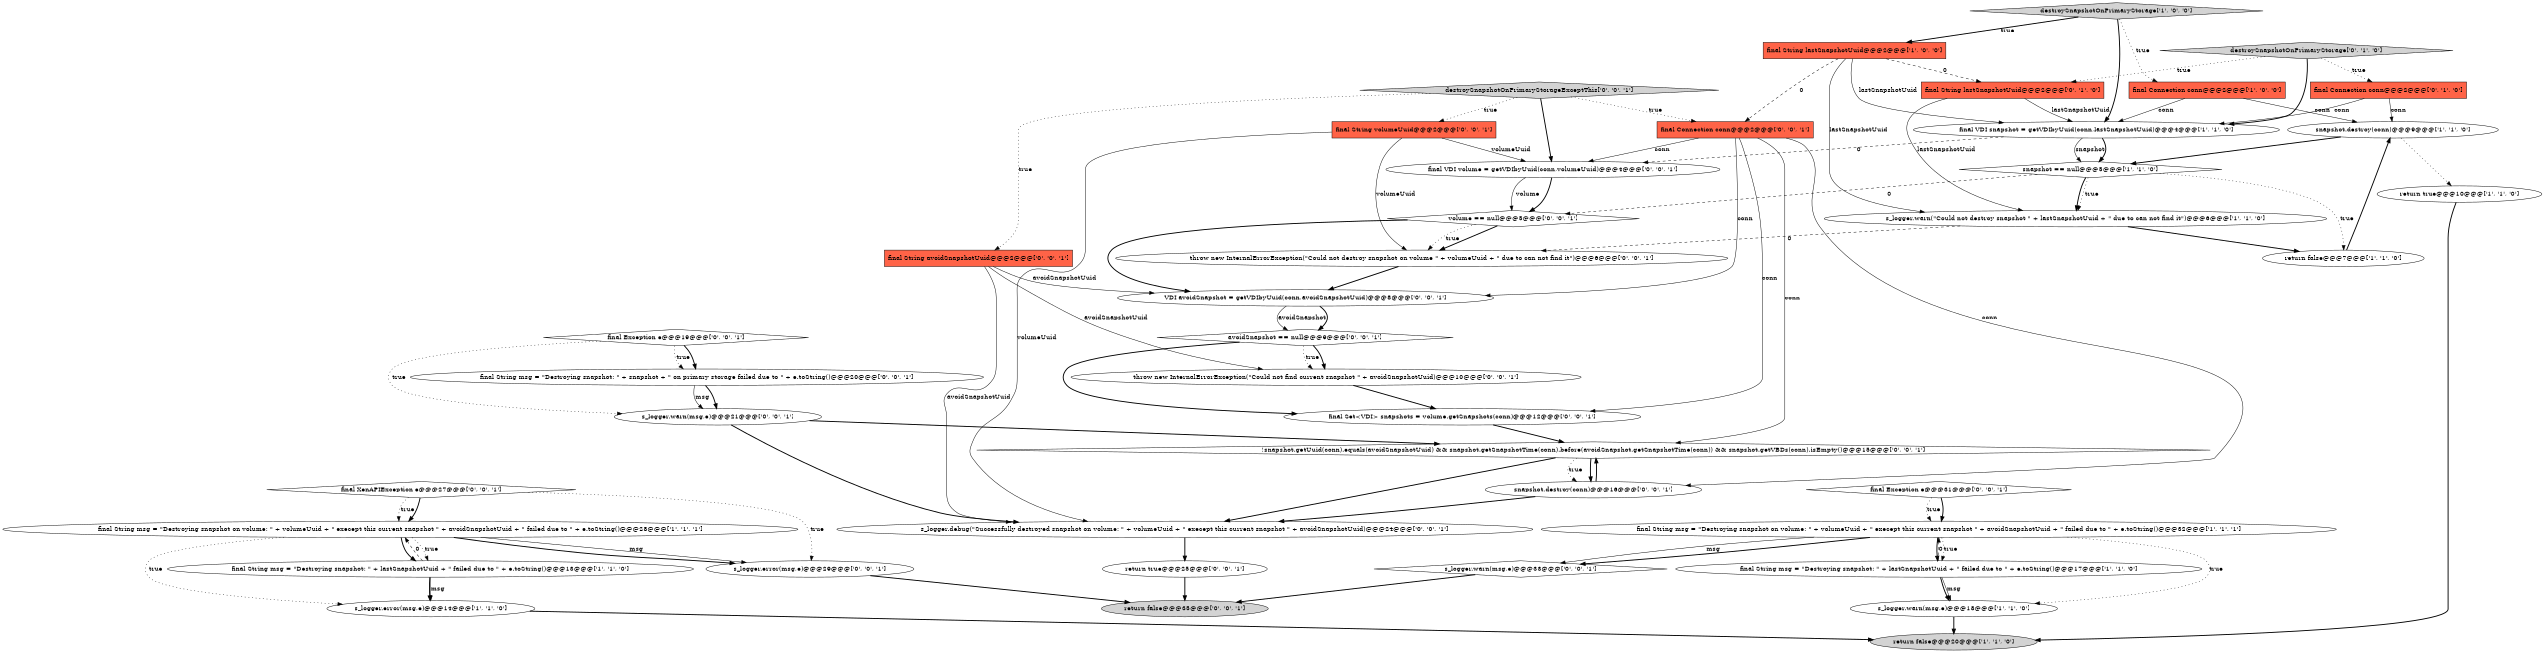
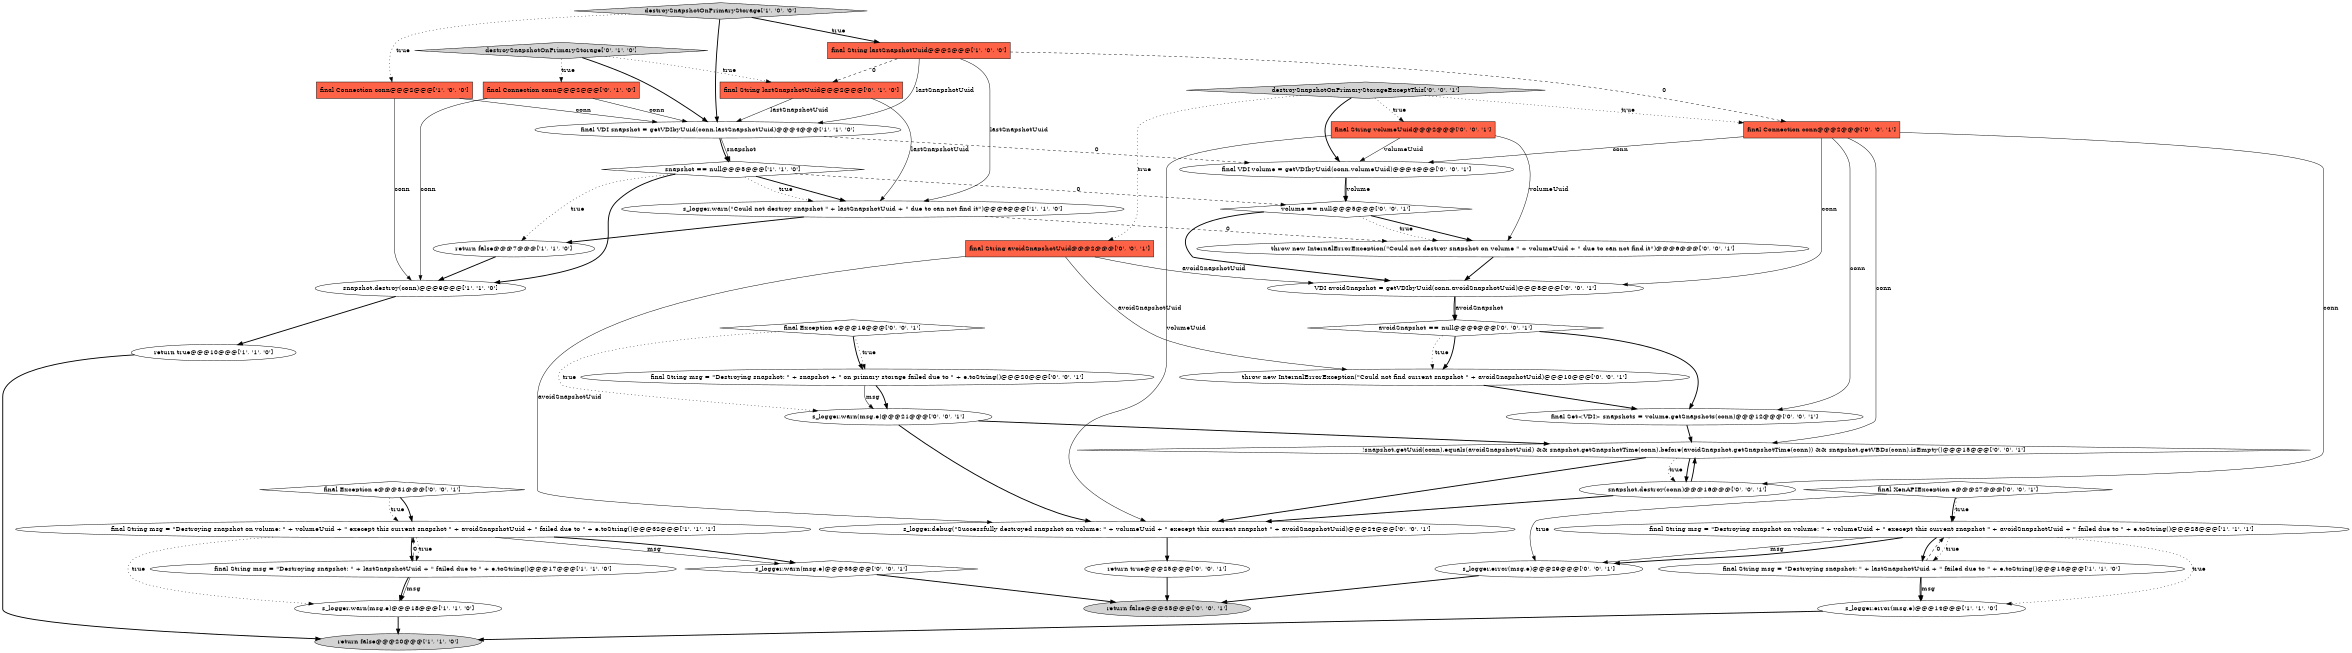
(2238, 150) -> (605, 248)
(2425, 160) -> (319, 320)
(685, 500) -> (1693, 506)
